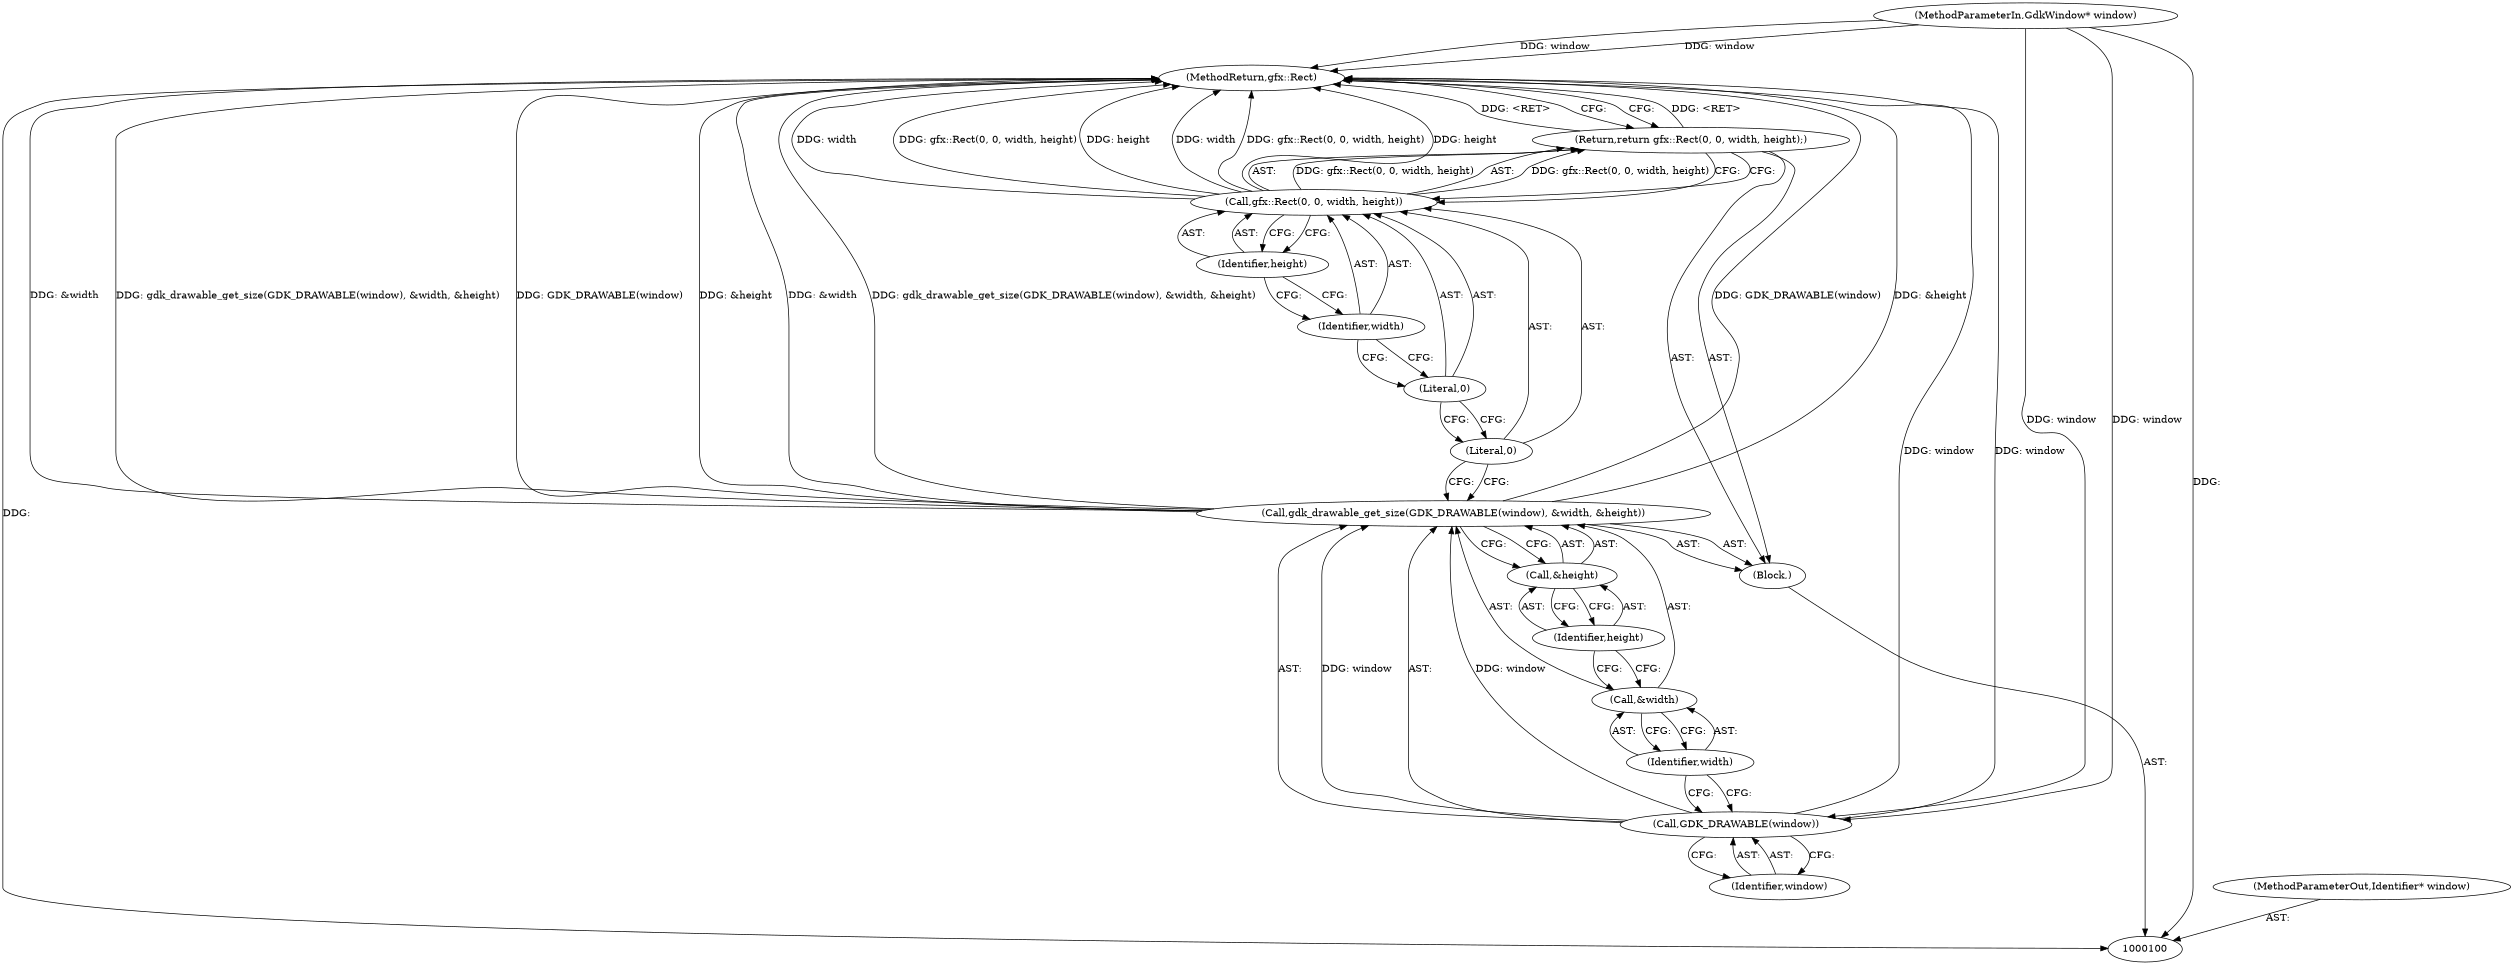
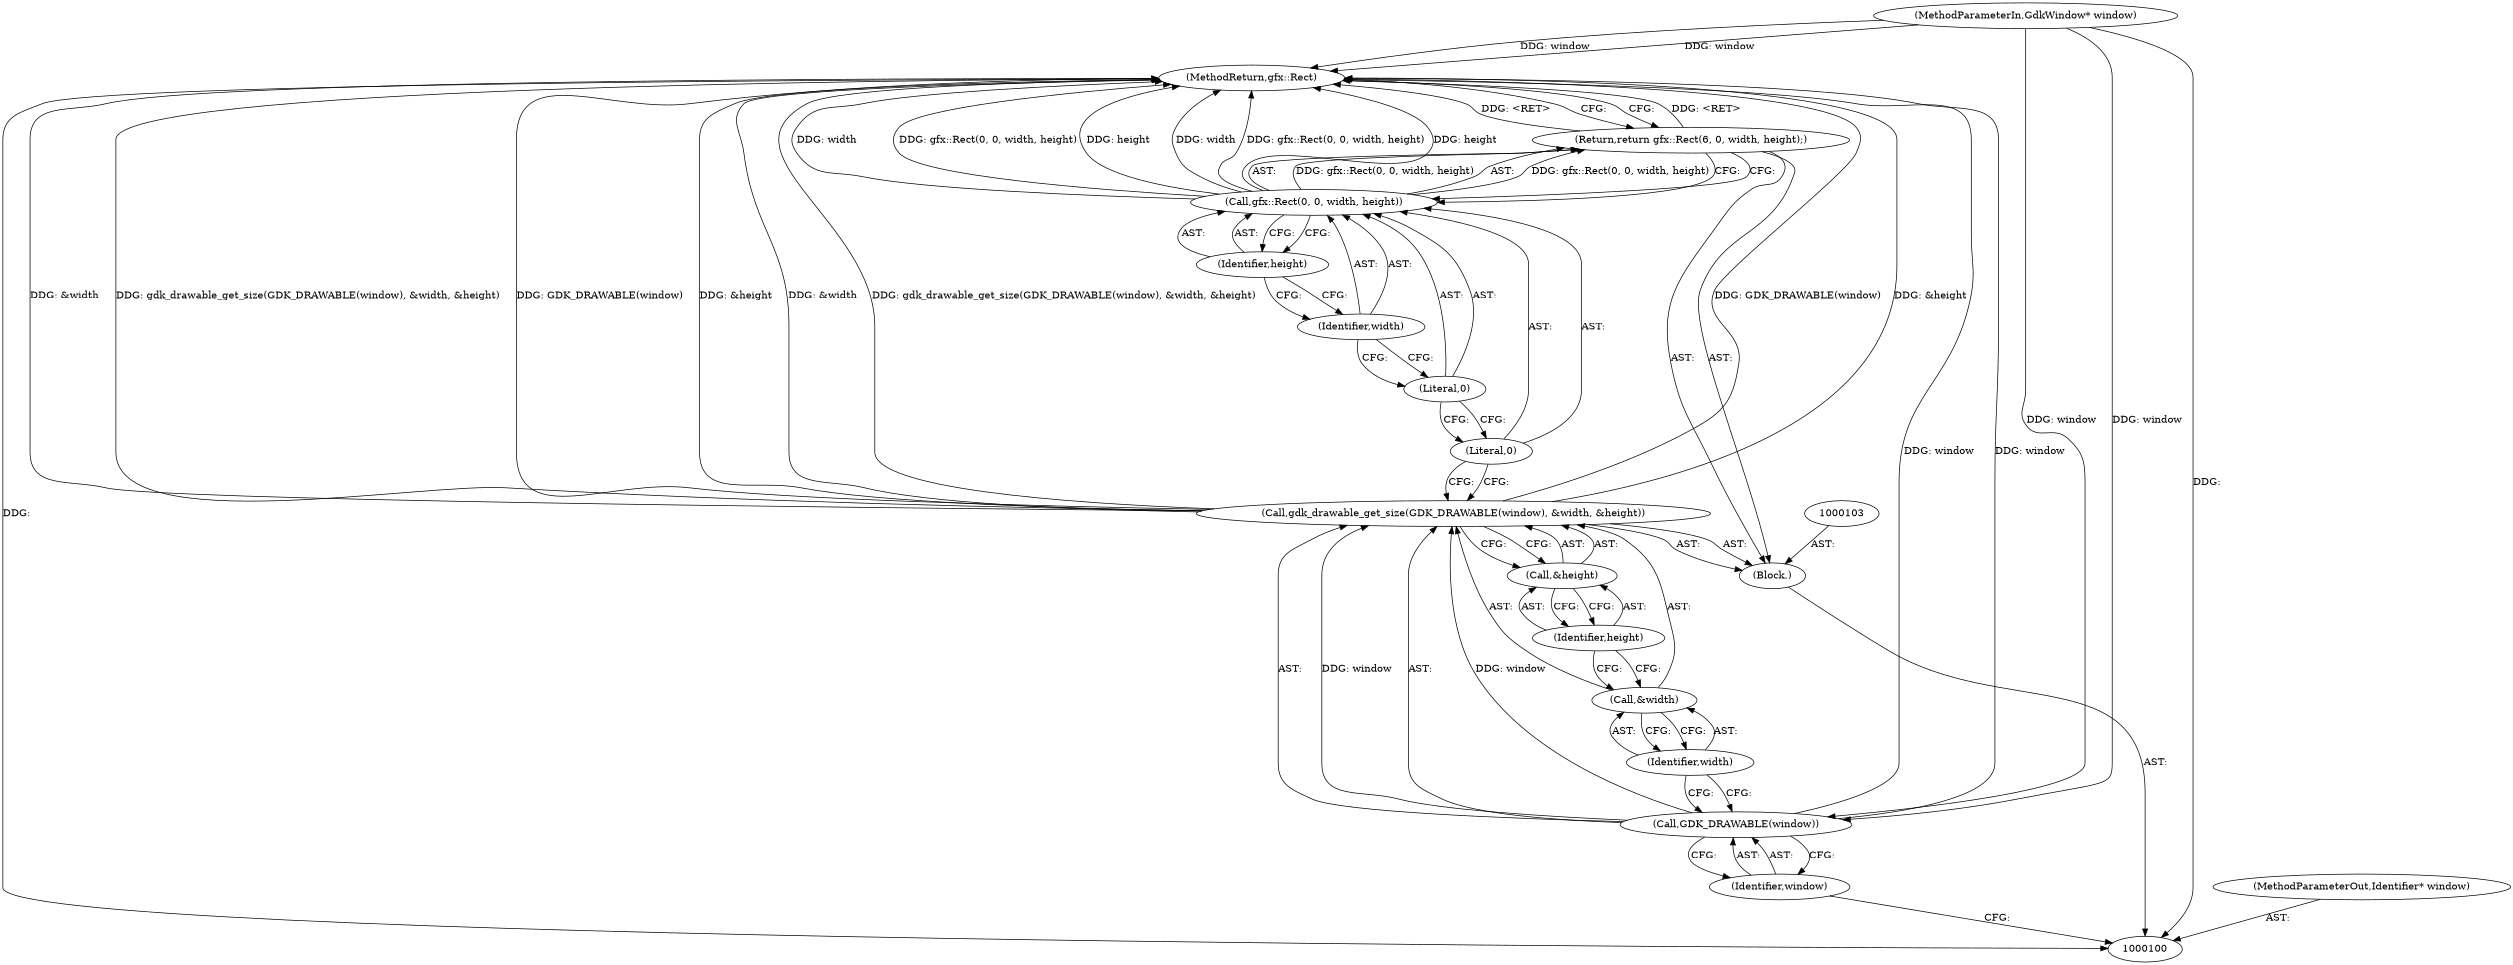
(1691, 140) -> (1691, 140)
none -> (1842, 514)
none -> (1967, 919)
